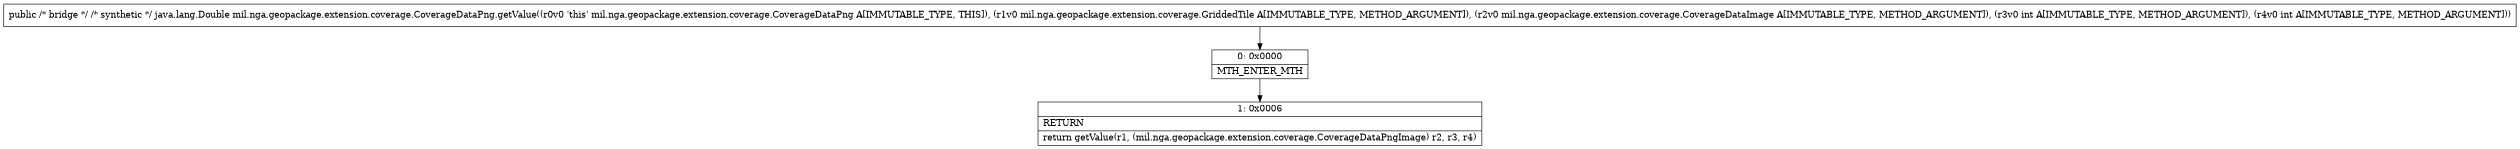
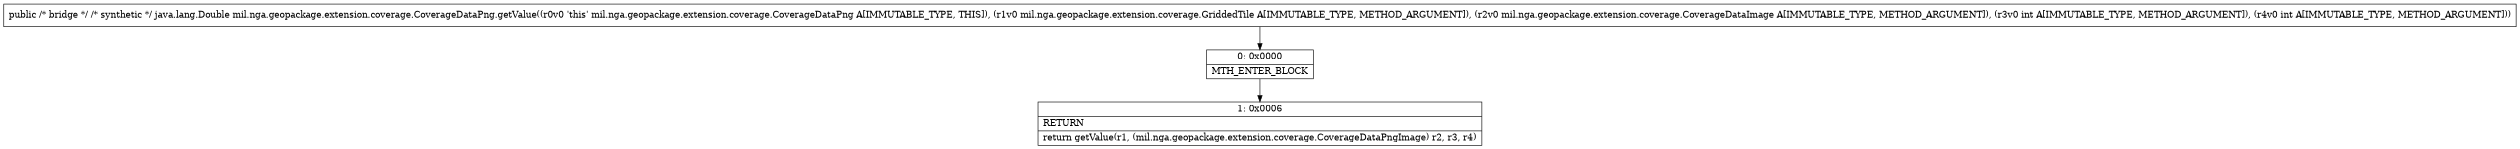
(1260, 71) -> (1260, 71)
